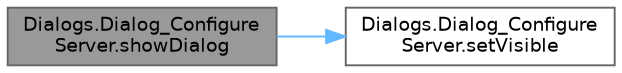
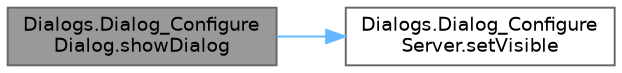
(142, 36) -> (142, 36)
